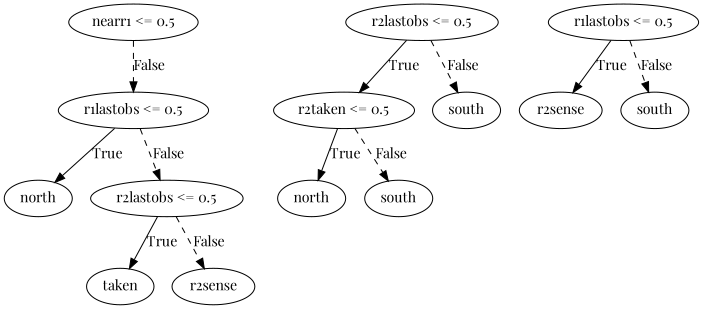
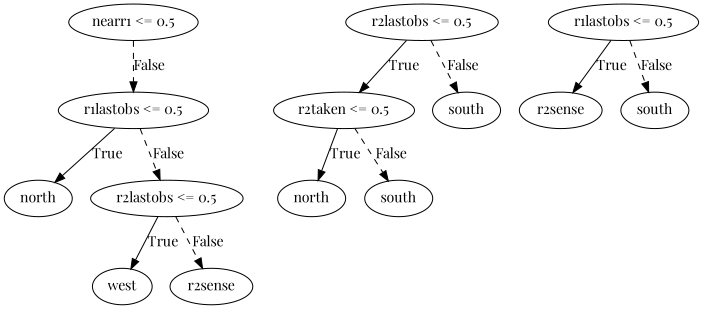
(120, 287) -> (122, 287)
